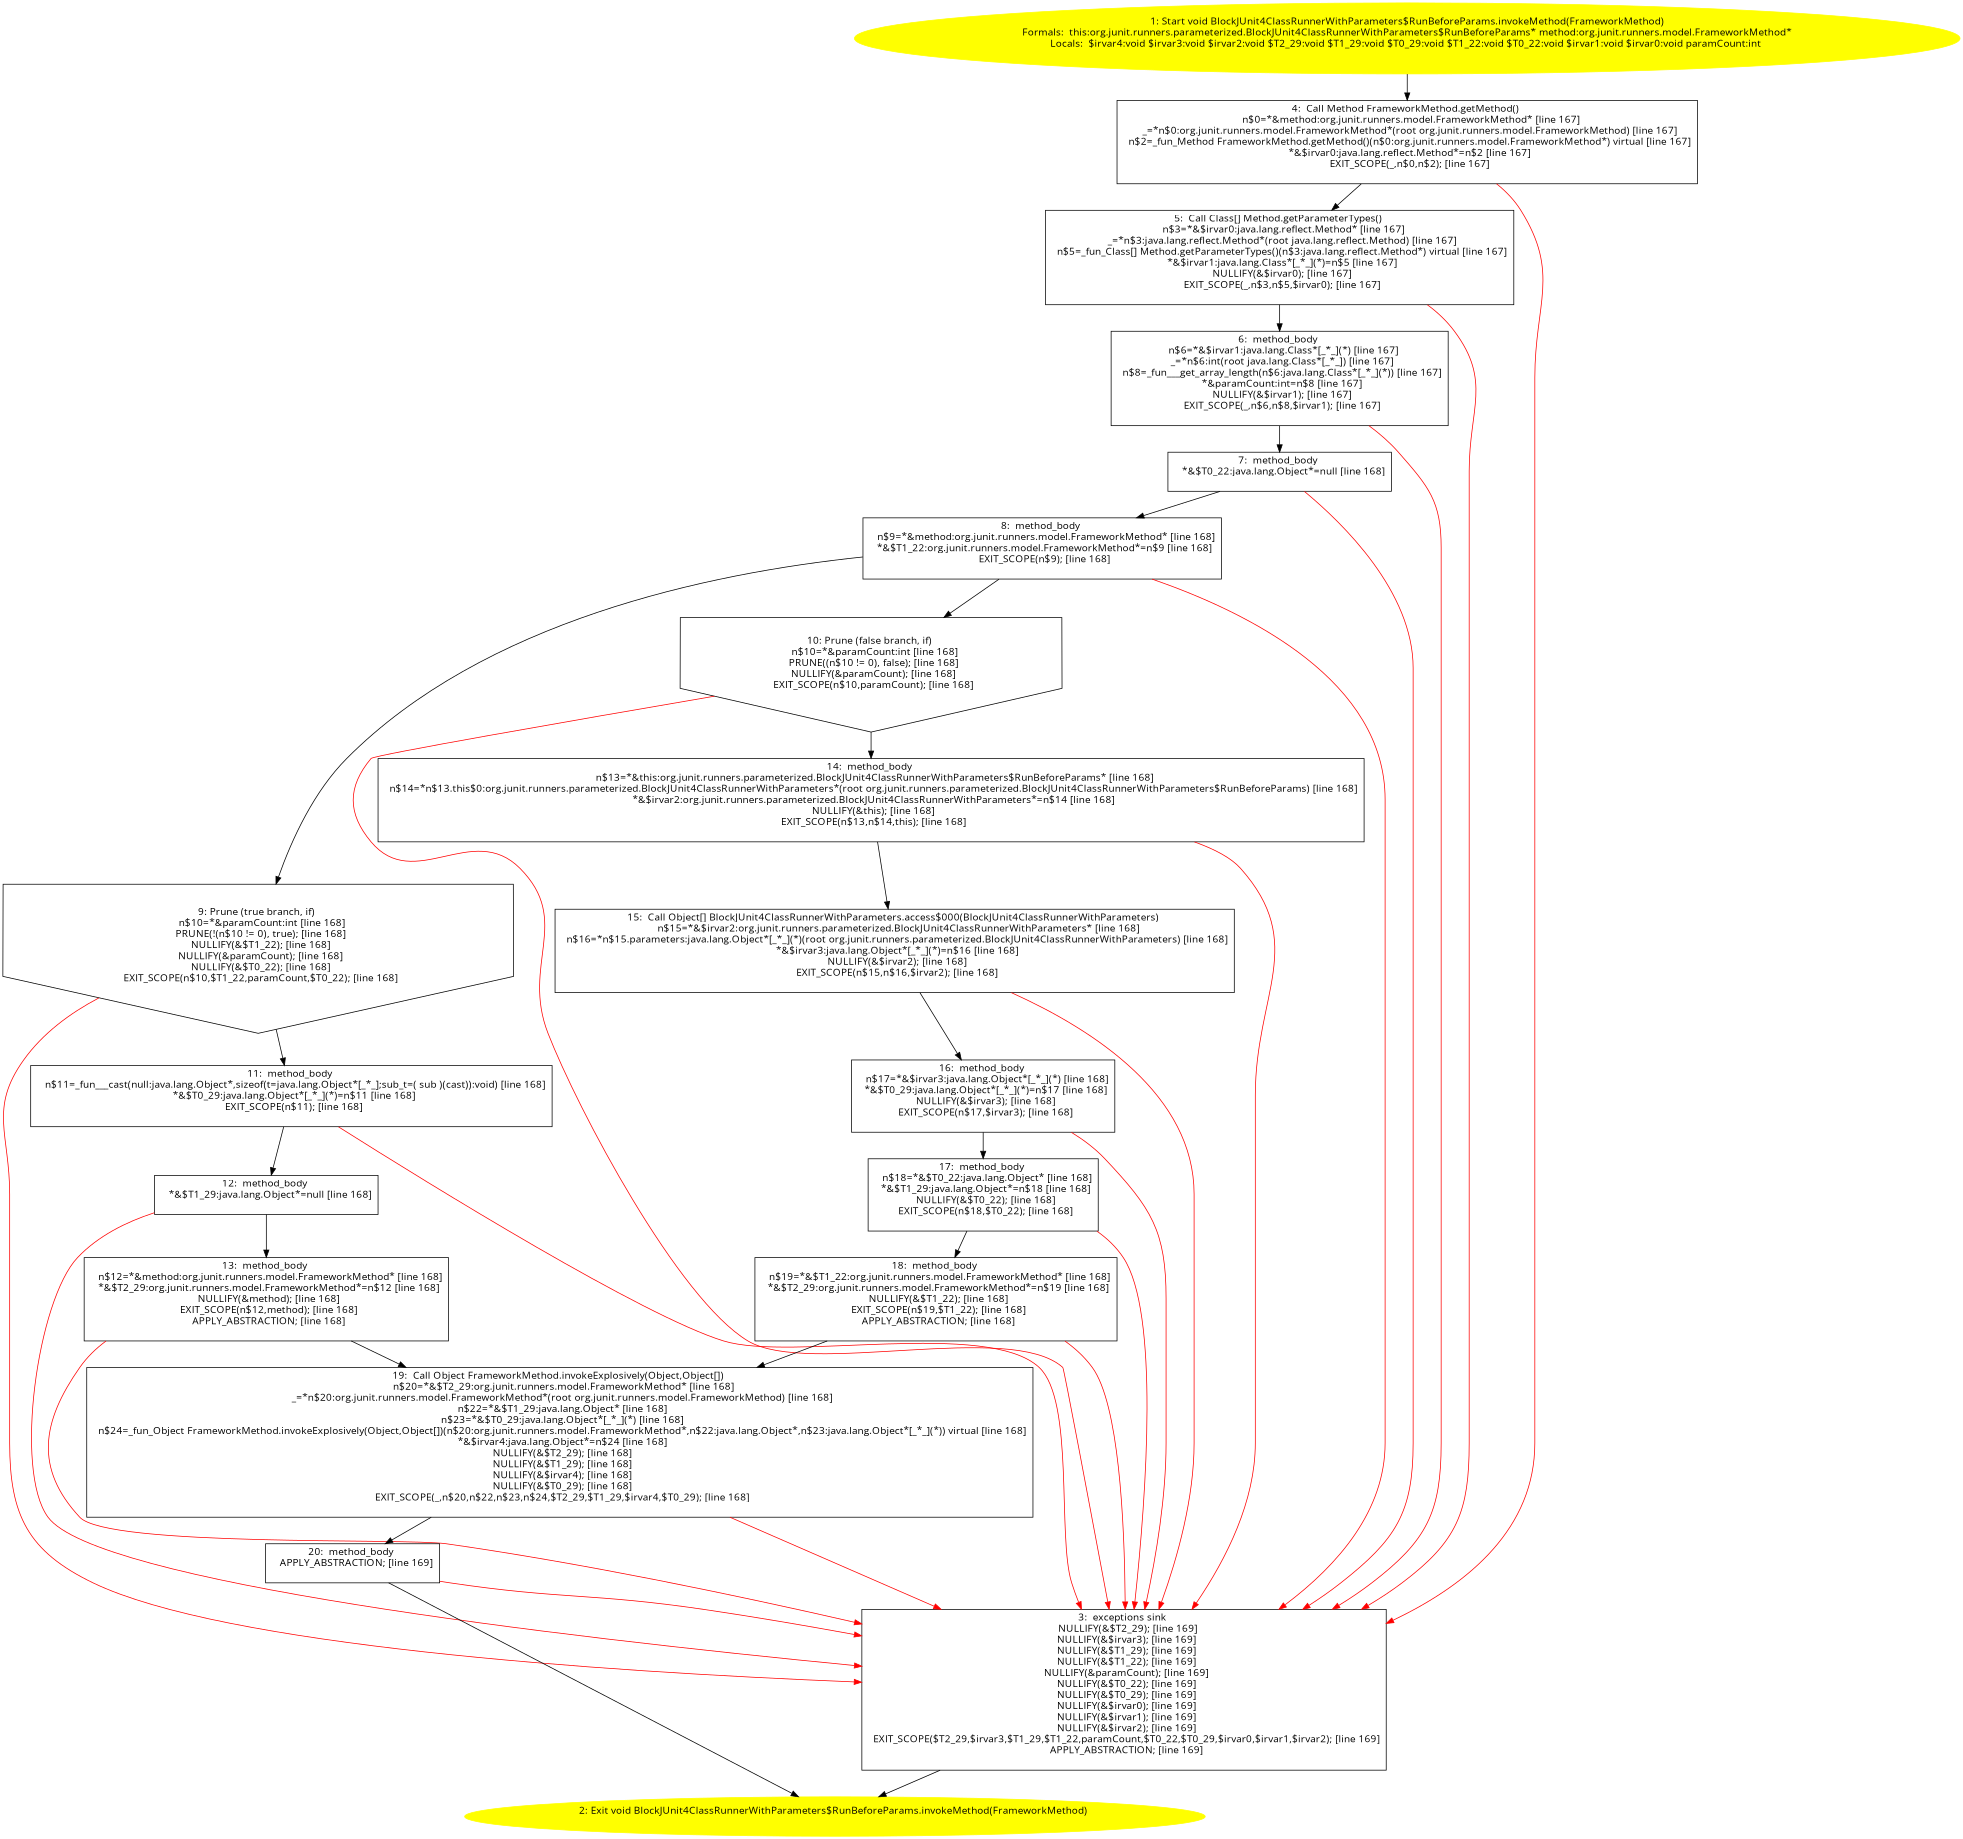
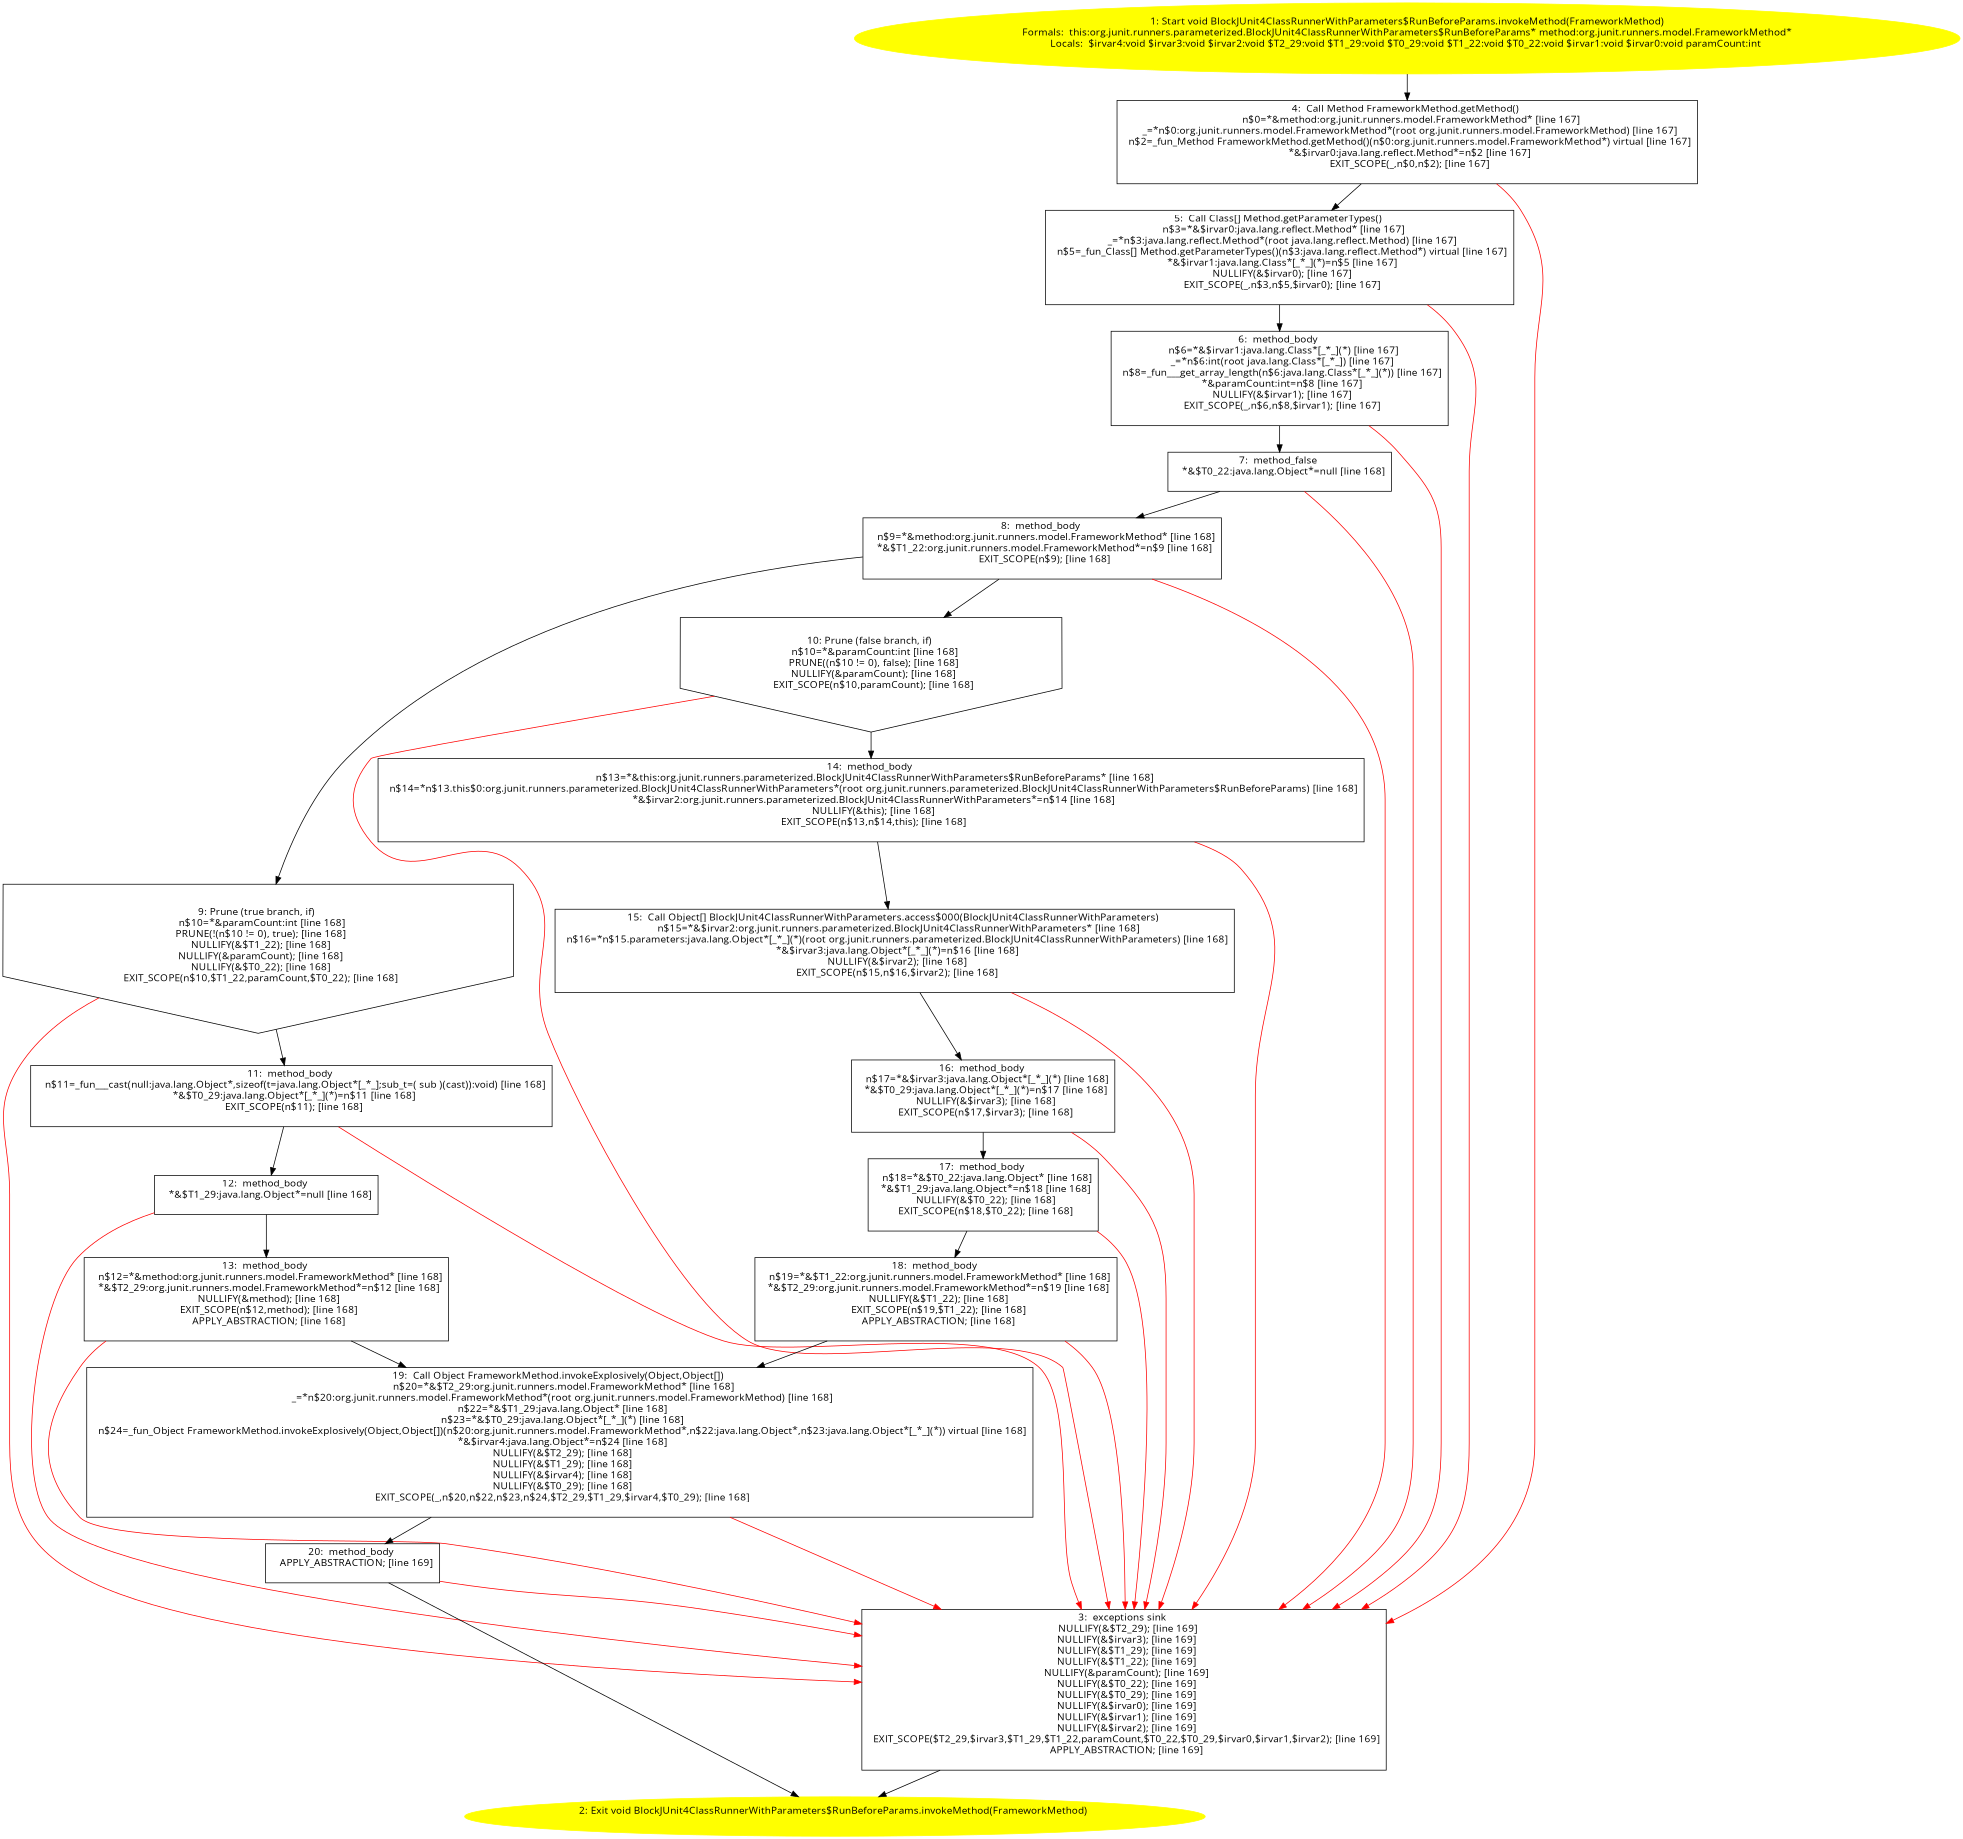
(1280, 472) -> (1280, 472)
